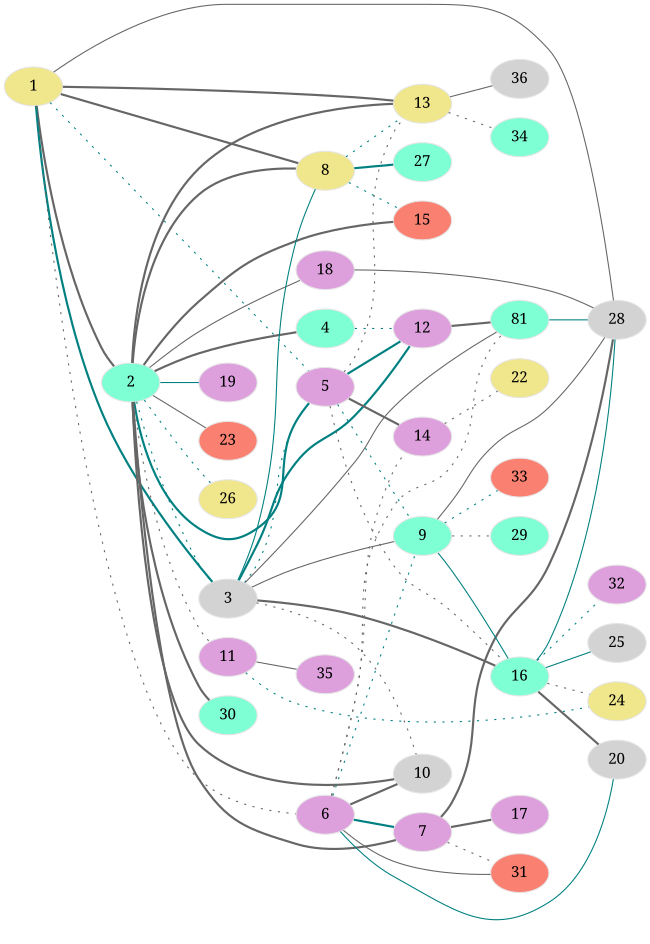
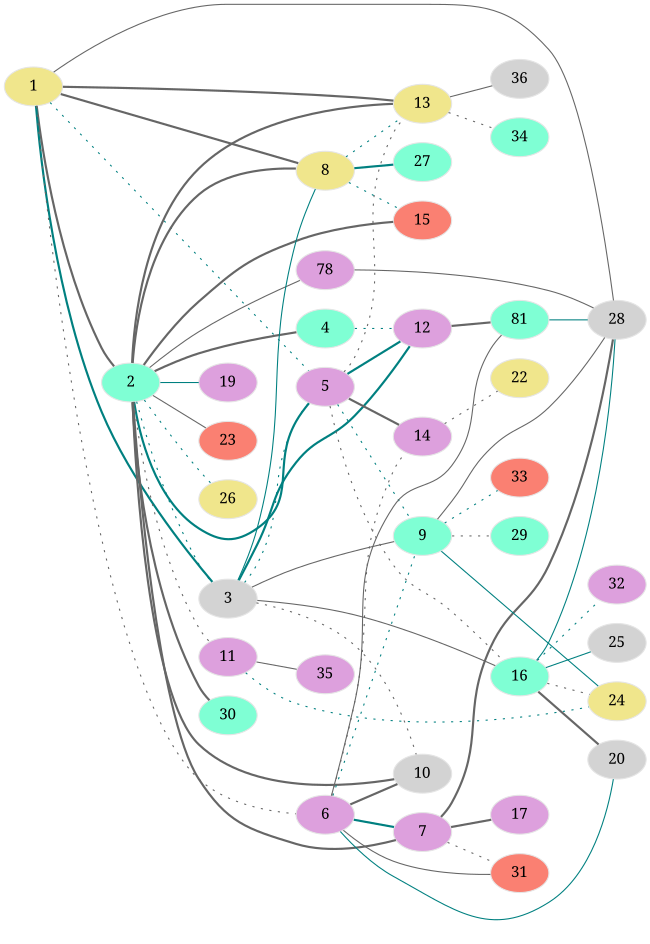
(325, 270) -> (325, 270)
(359, 456) -> none
(385, 521) -> (385, 521)
(475, 604) -> (520, 619)
(379, 622) -> (379, 622)
